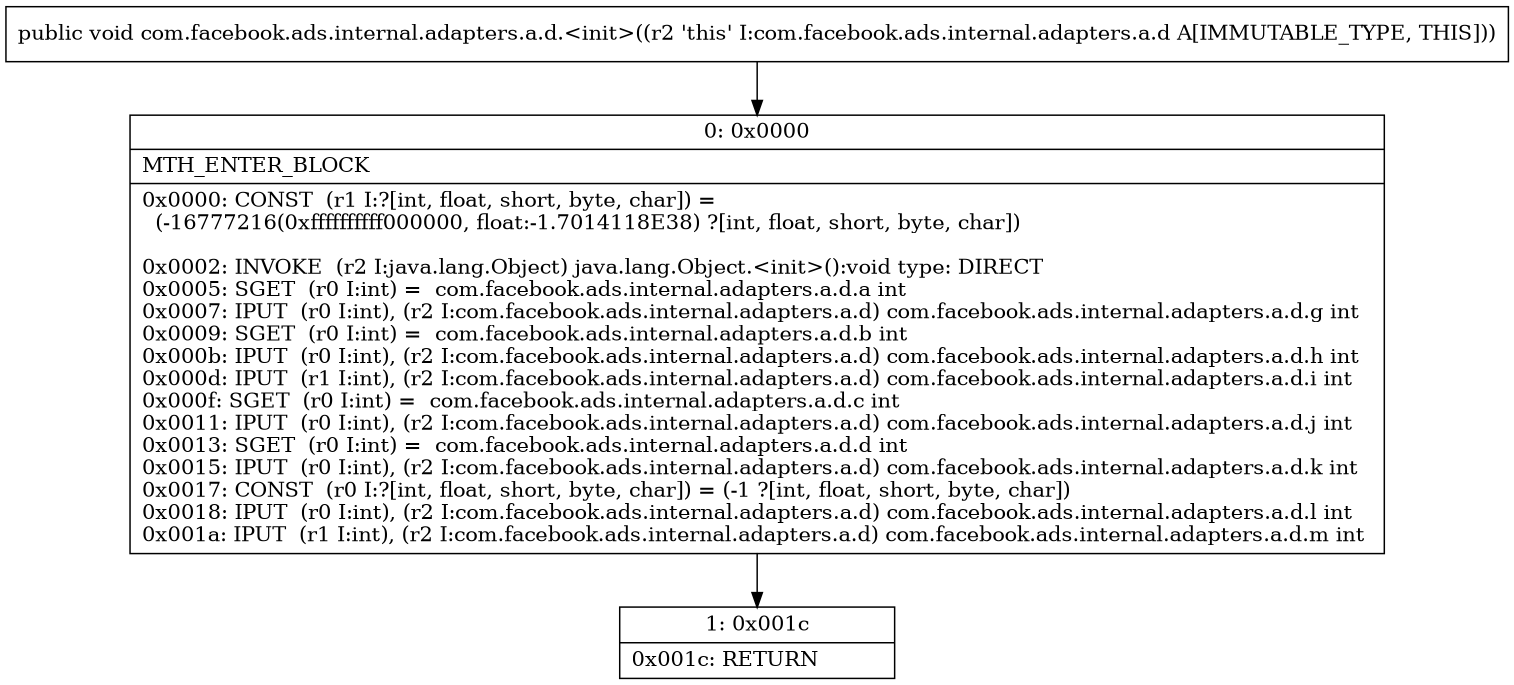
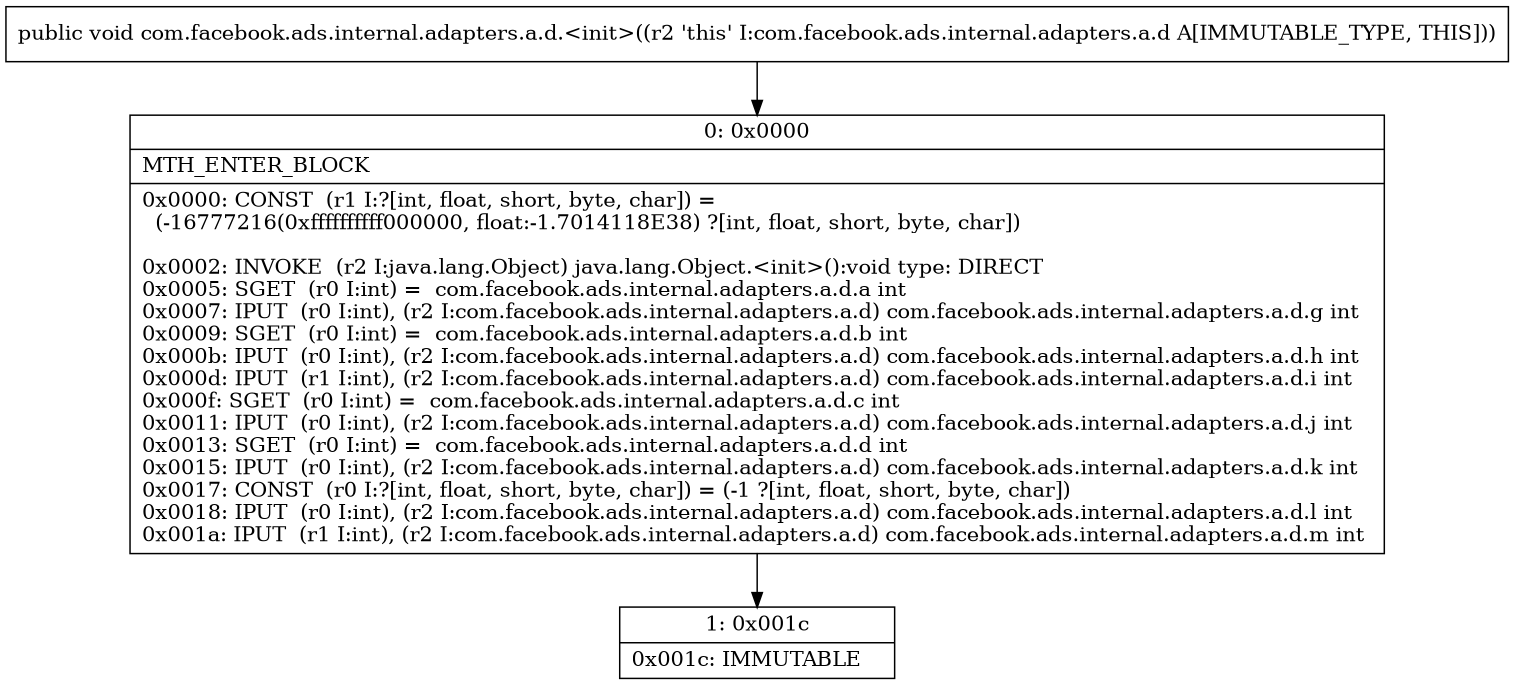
(735, 660) -> (757, 660)
